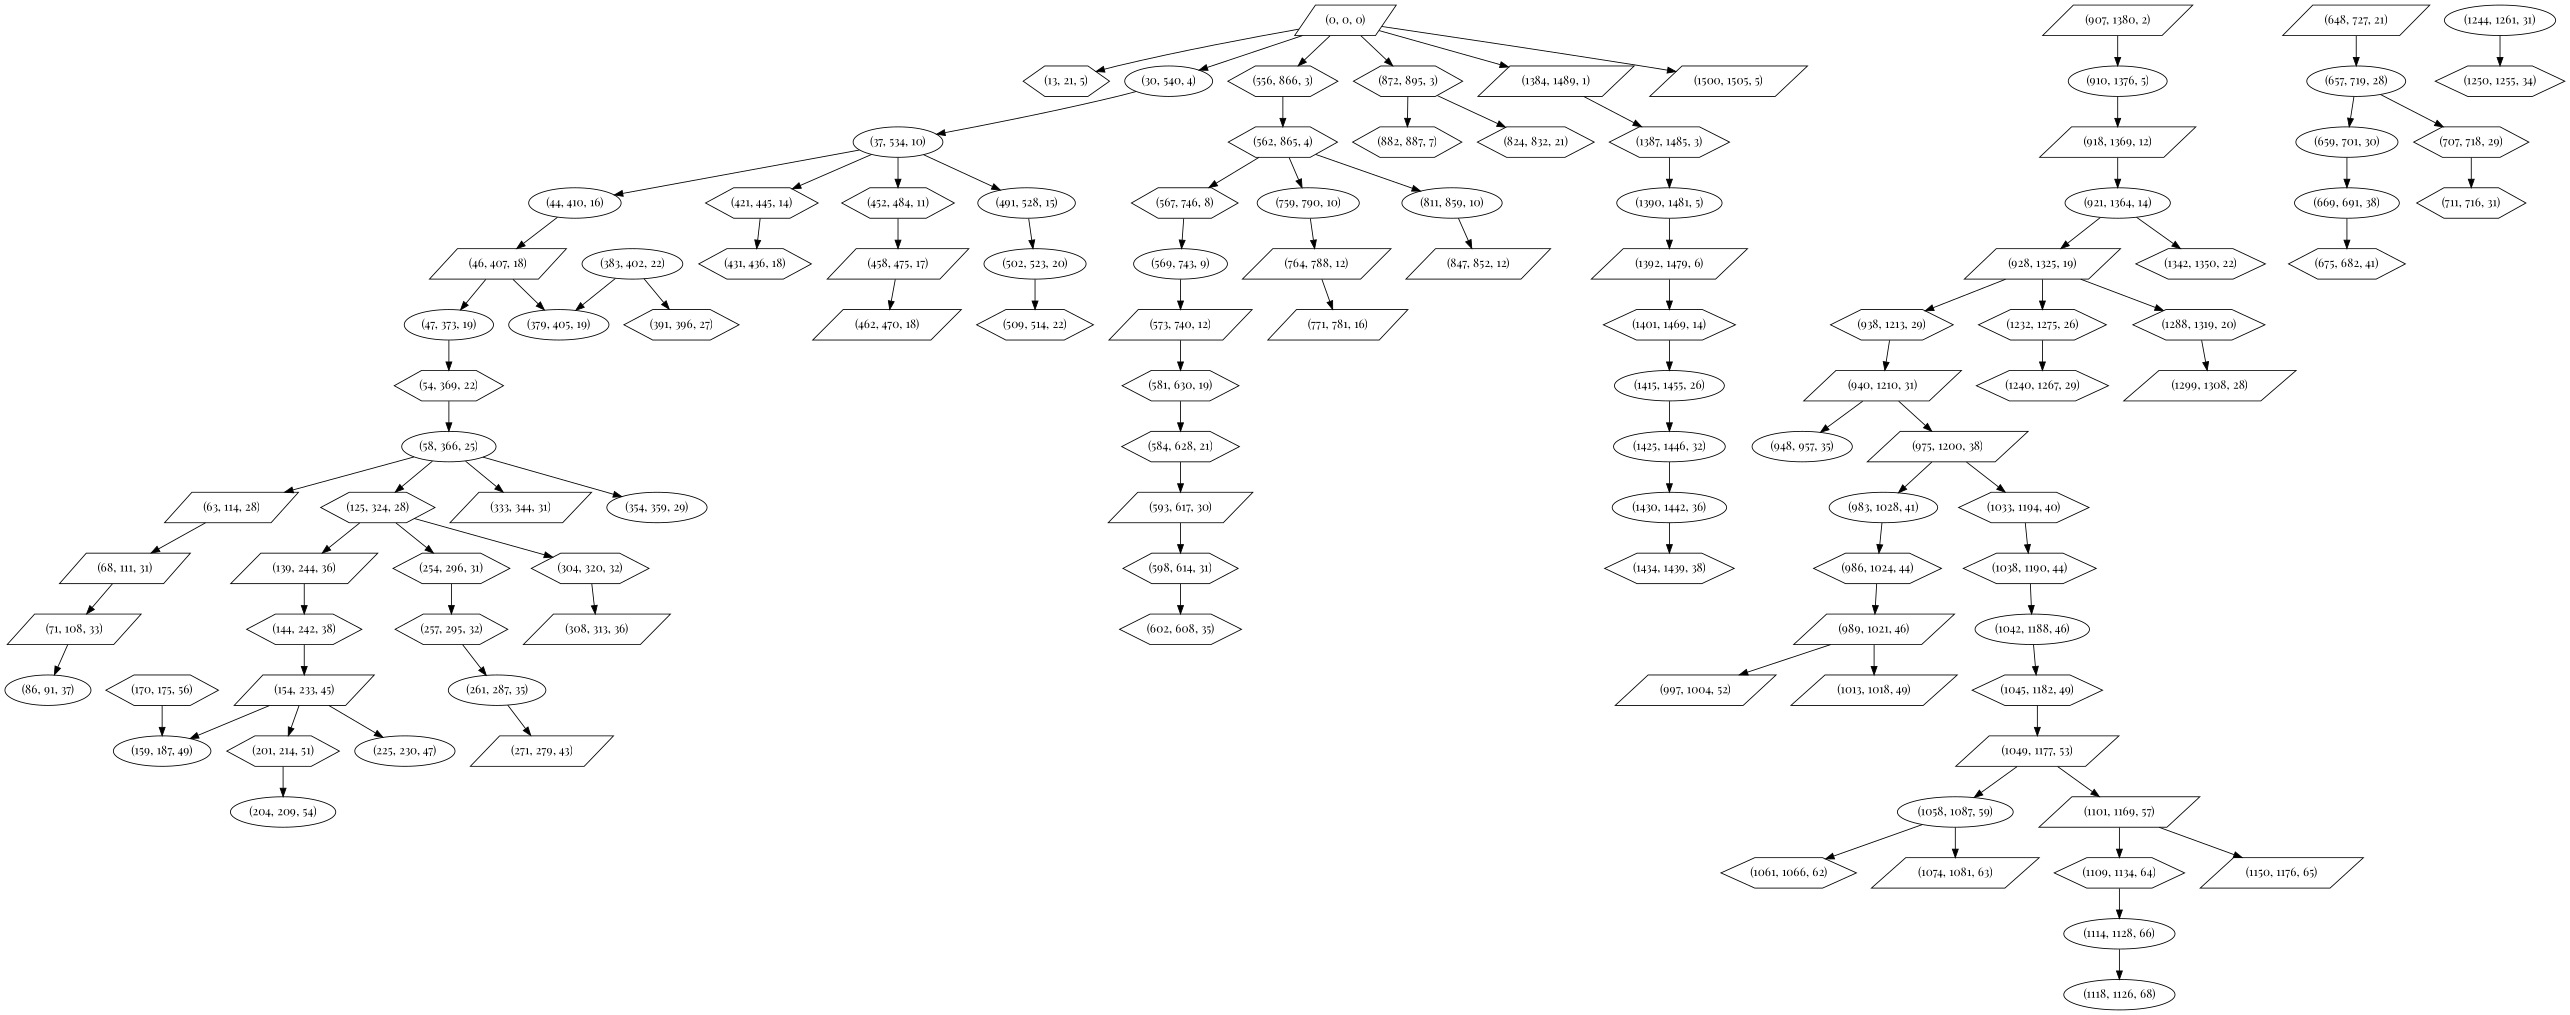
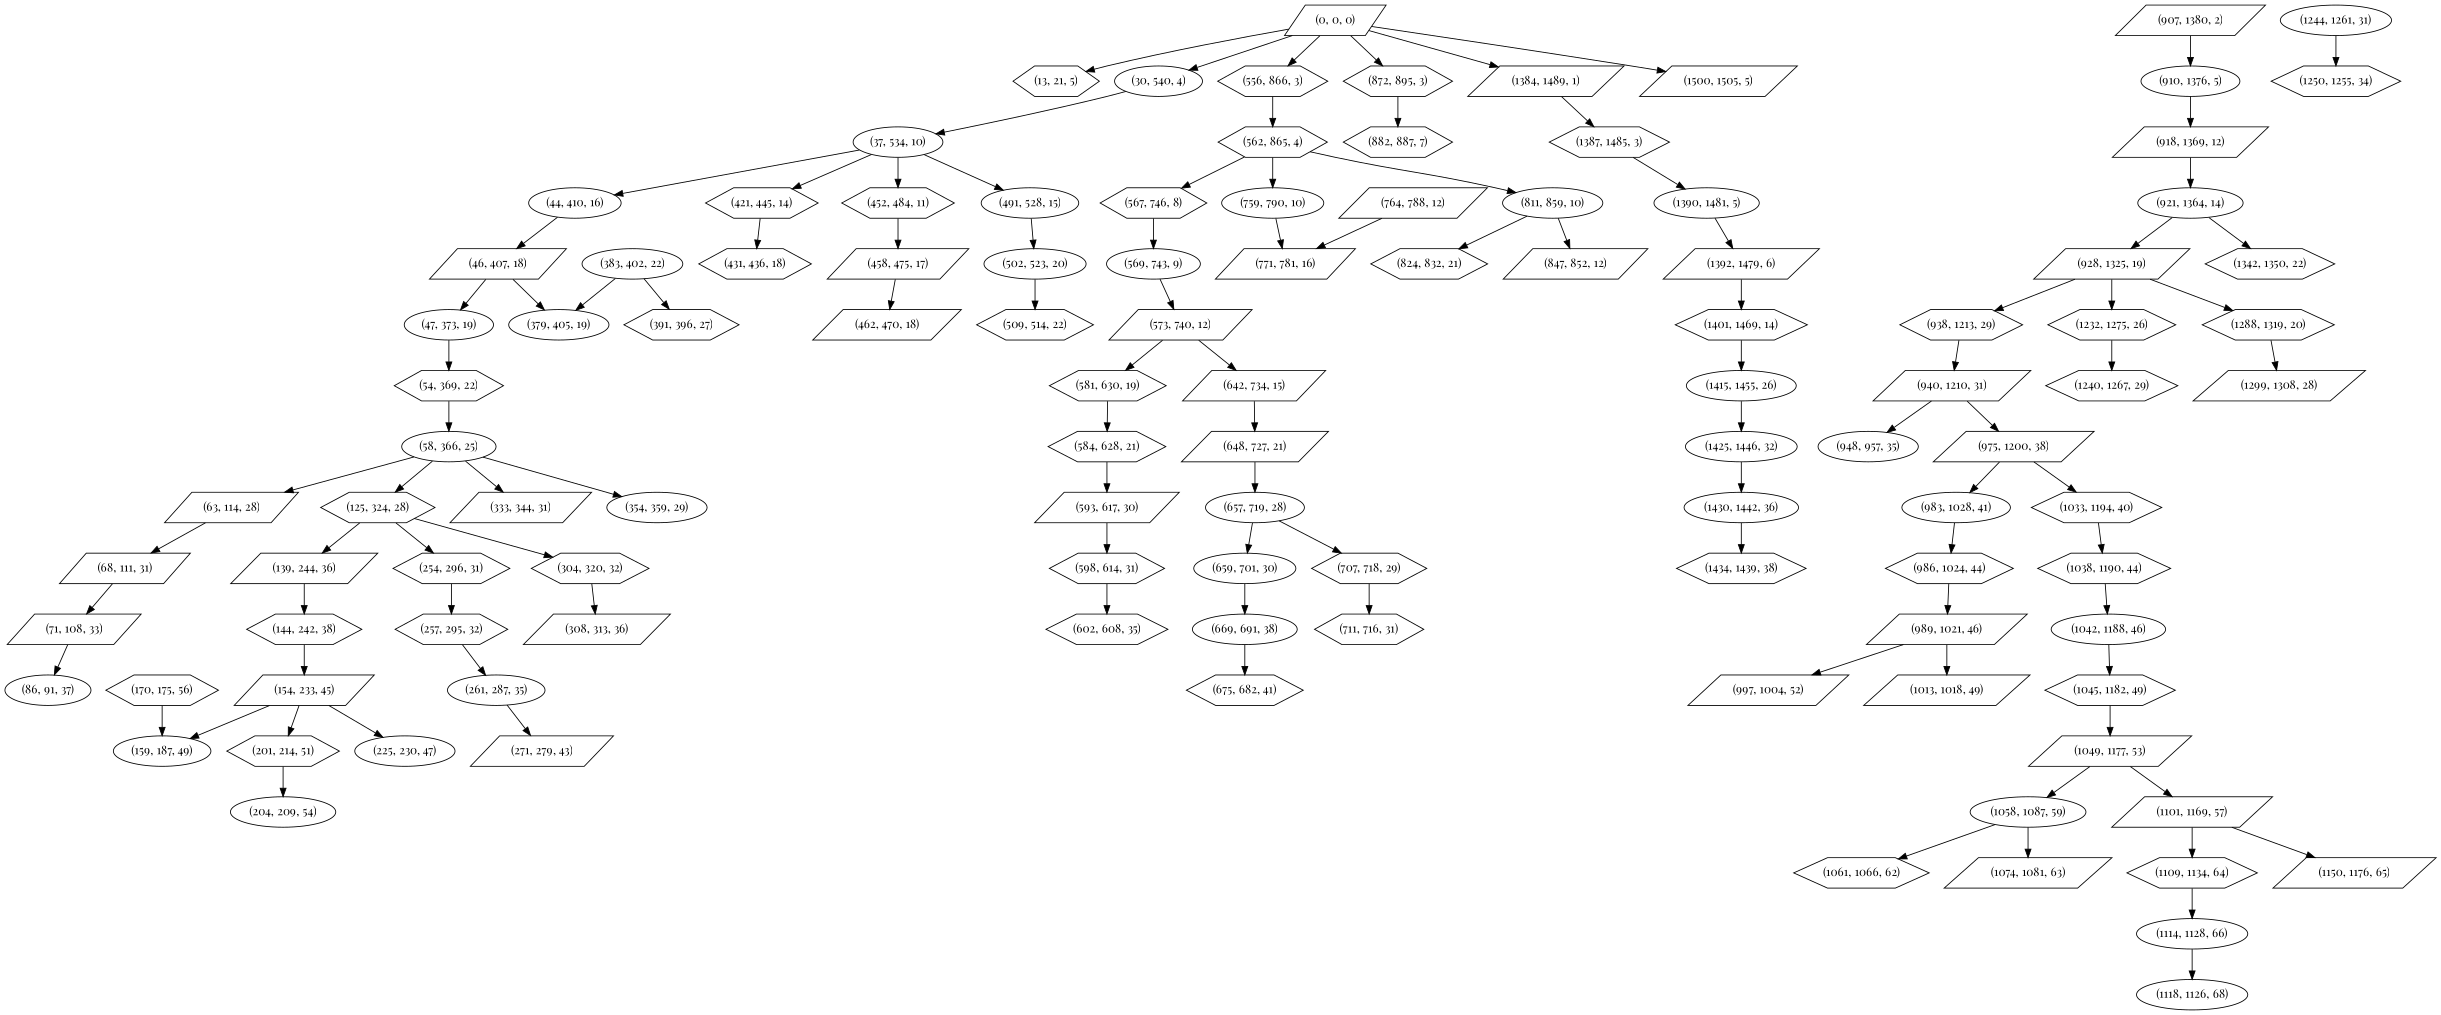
(1468, 110) -> (1497, 231)
(1312, 229) -> (1278, 229)
none -> (1254, 386)
